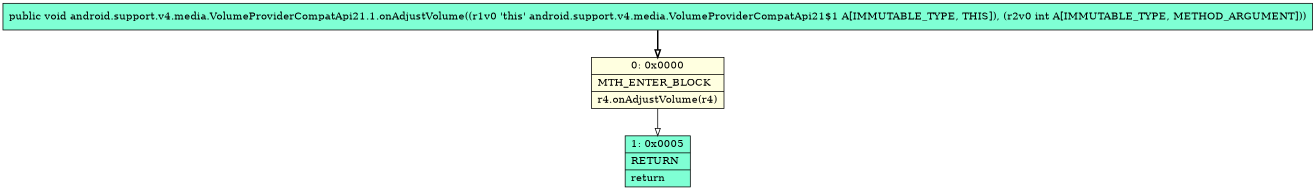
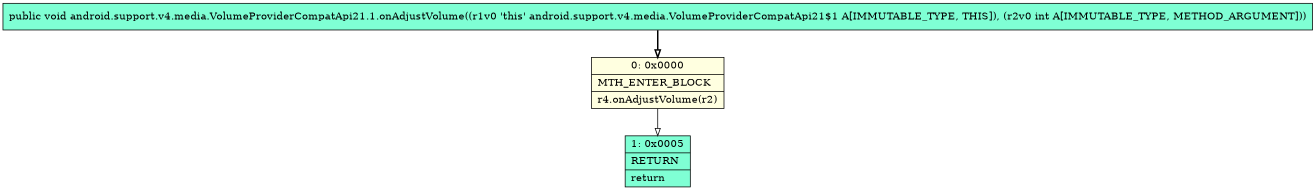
(658, 100) -> (658, 100)
